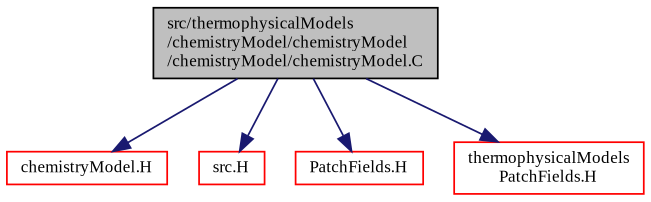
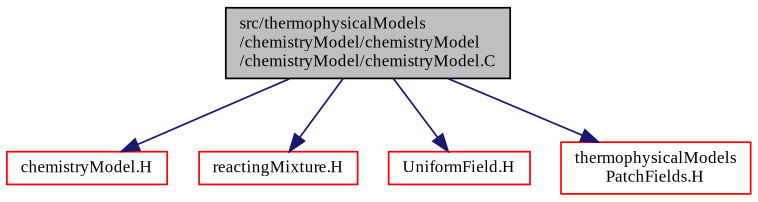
(232, 168) -> (278, 168)
(359, 168) -> (459, 168)
